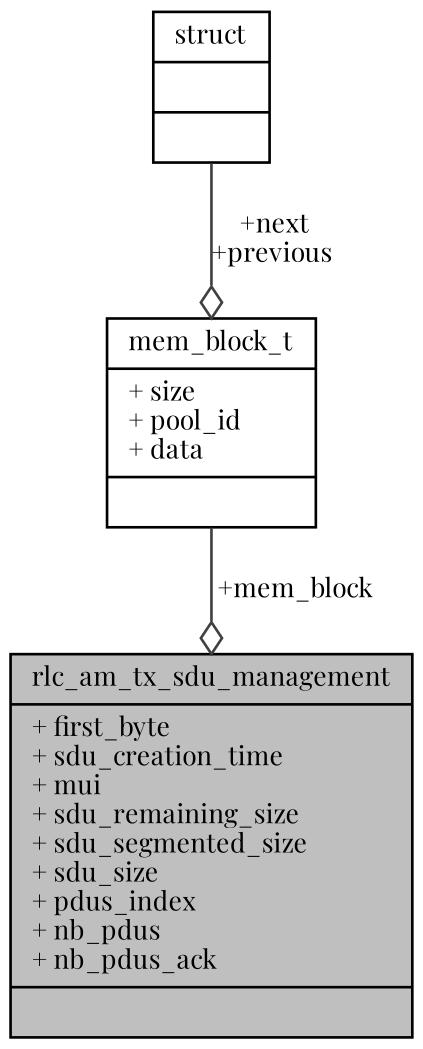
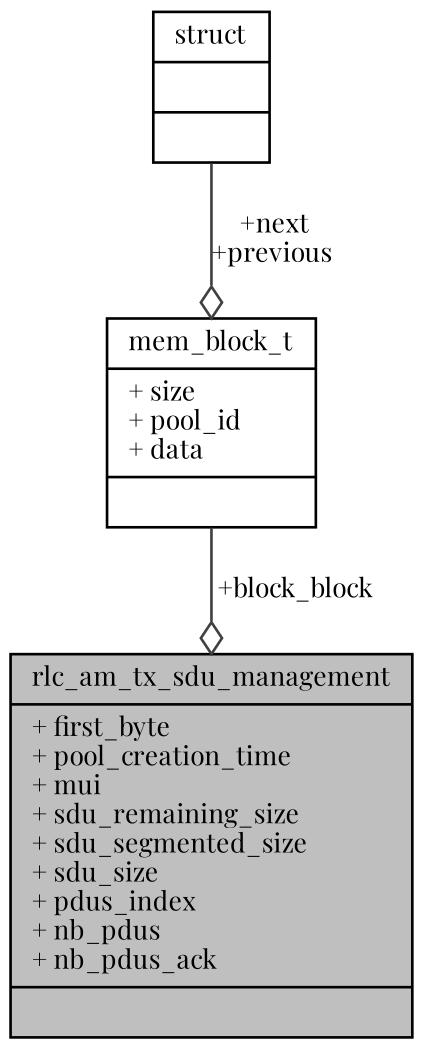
(292, 591) -> (292, 591)
(159, 757) -> (163, 757)
